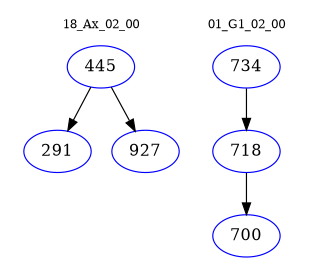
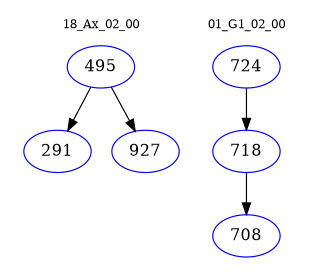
(101, 67) -> (101, 67)
(246, 67) -> (246, 67)
(246, 236) -> (246, 236)
